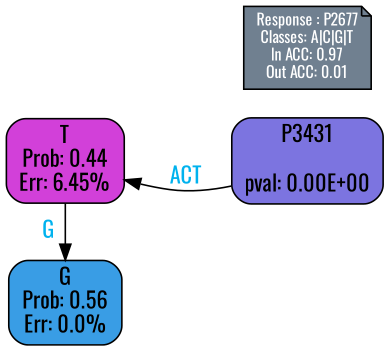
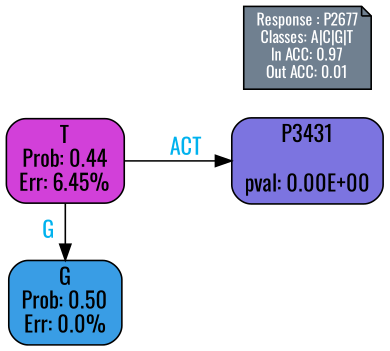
(186, 191) -> (170, 161)
(65, 303) -> (65, 303)
